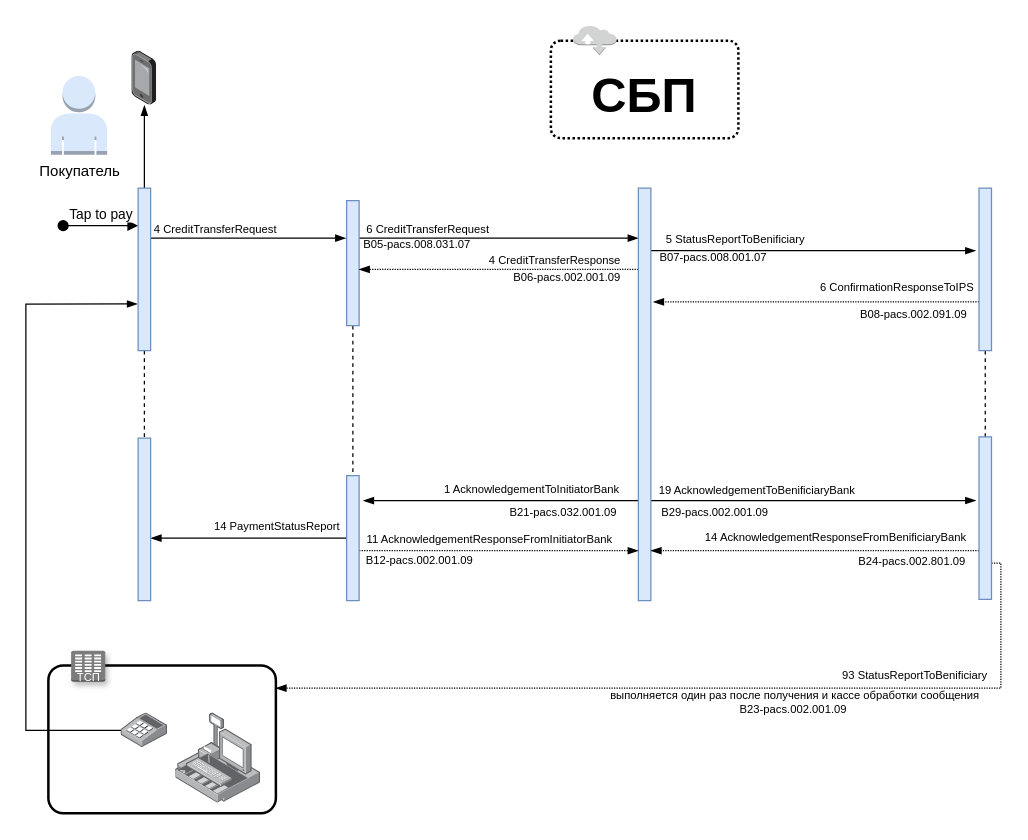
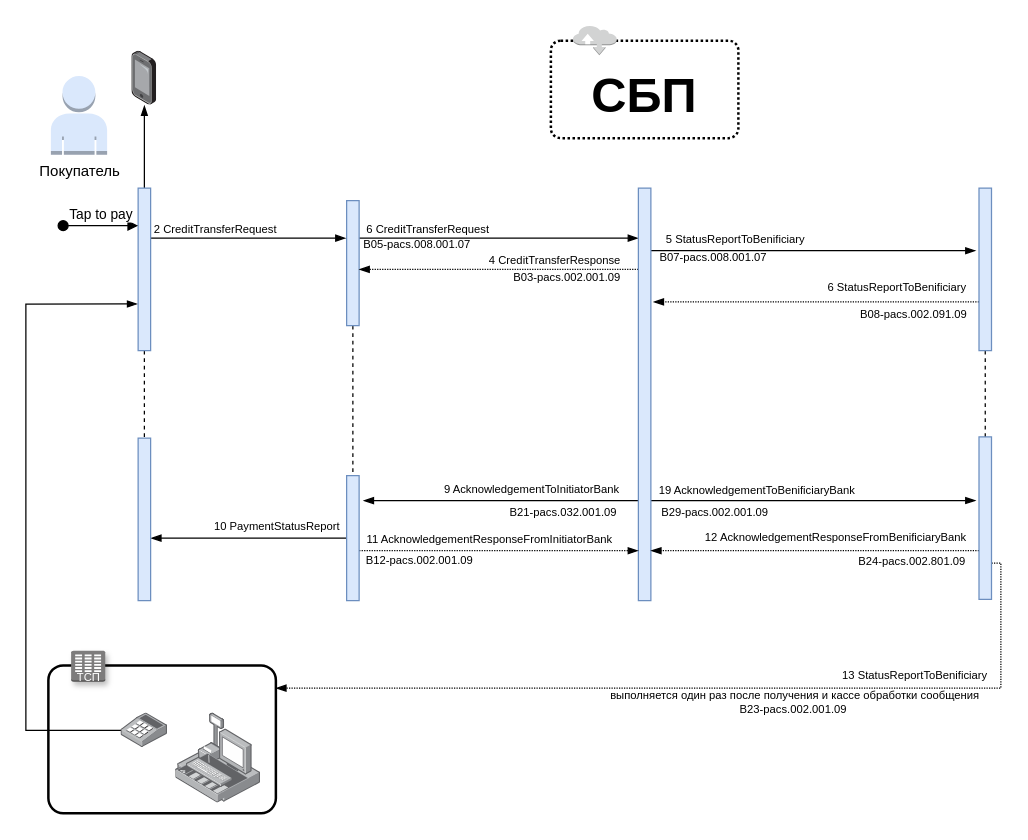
(219, 229) -> (219, 229)
(419, 244) -> (419, 244)
(569, 278) -> (569, 278)
(899, 288) -> (899, 288)
(535, 489) -> (535, 489)
(279, 527) -> (279, 527)
(838, 538) -> (838, 538)
(915, 676) -> (915, 676)
